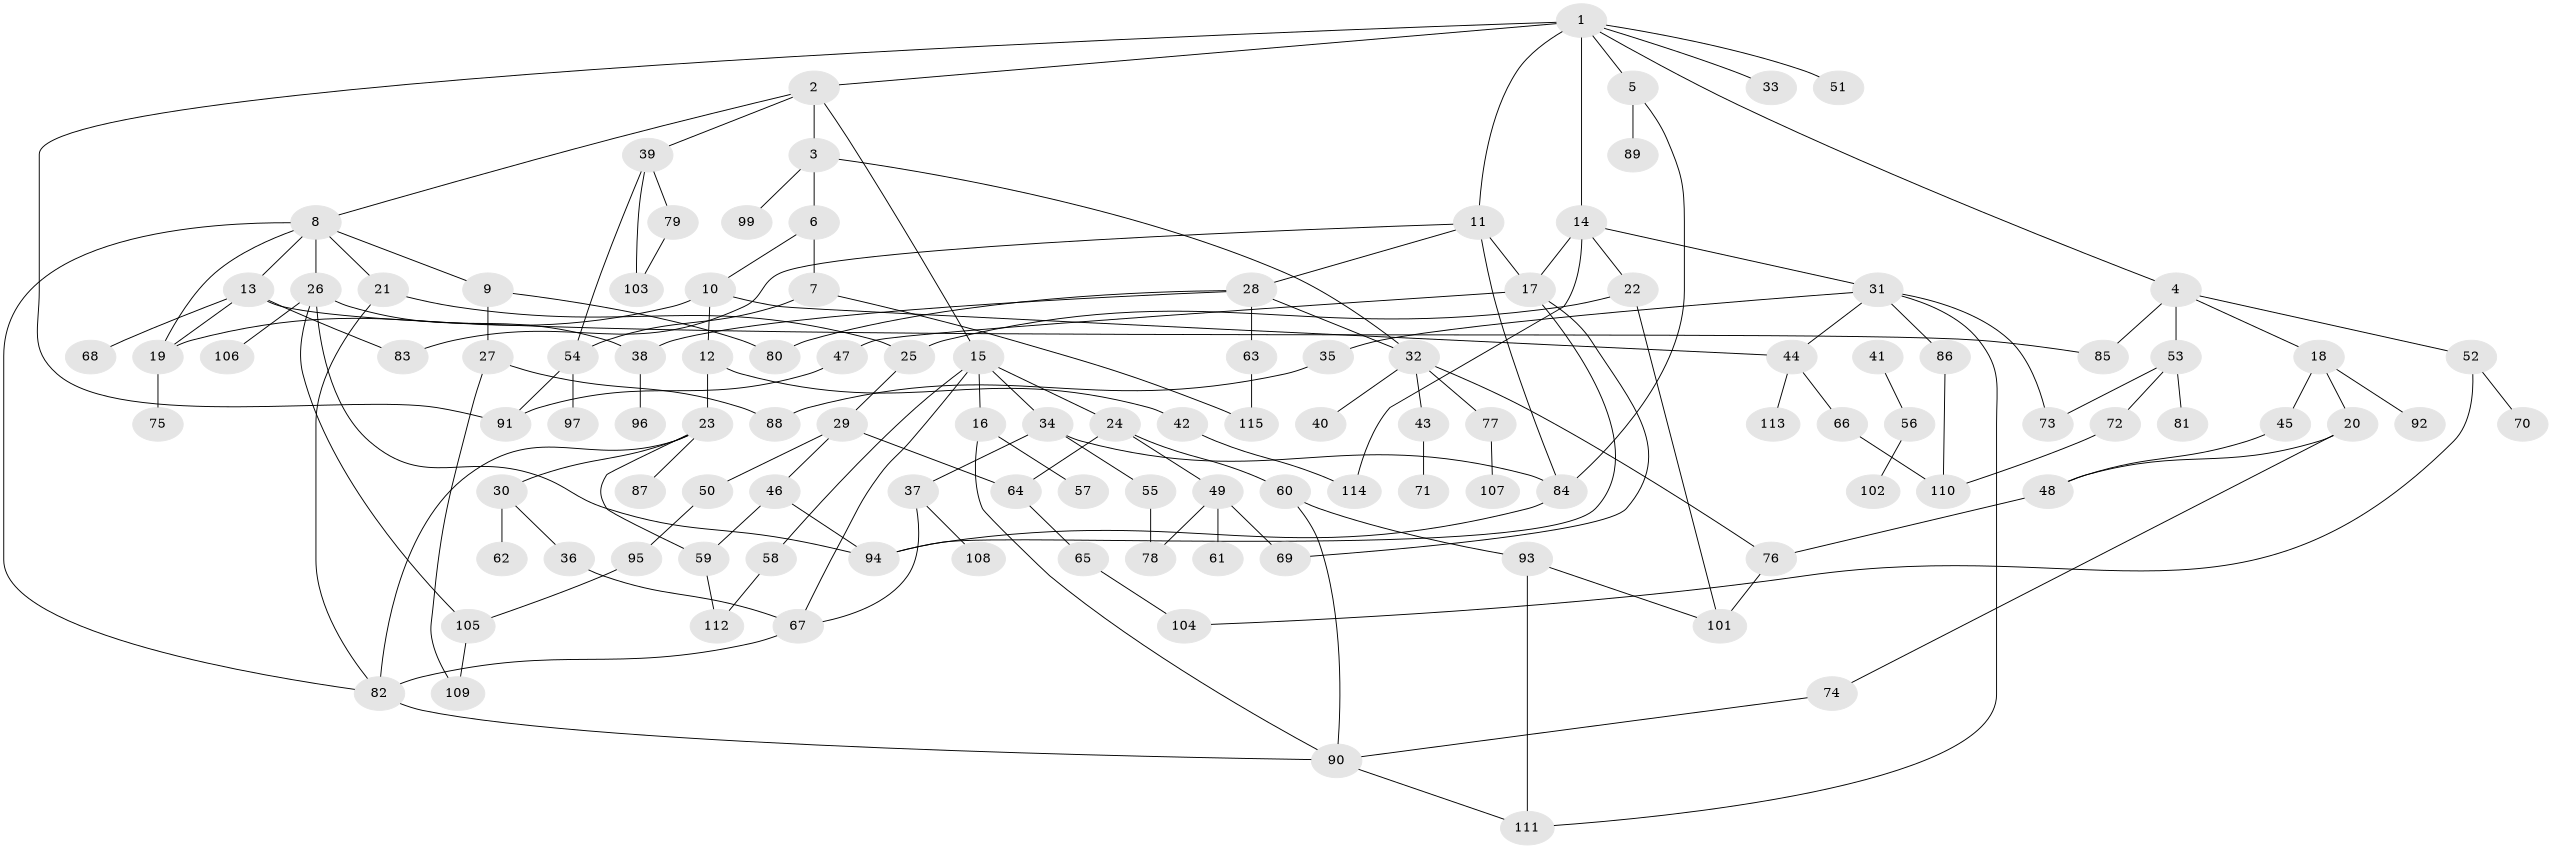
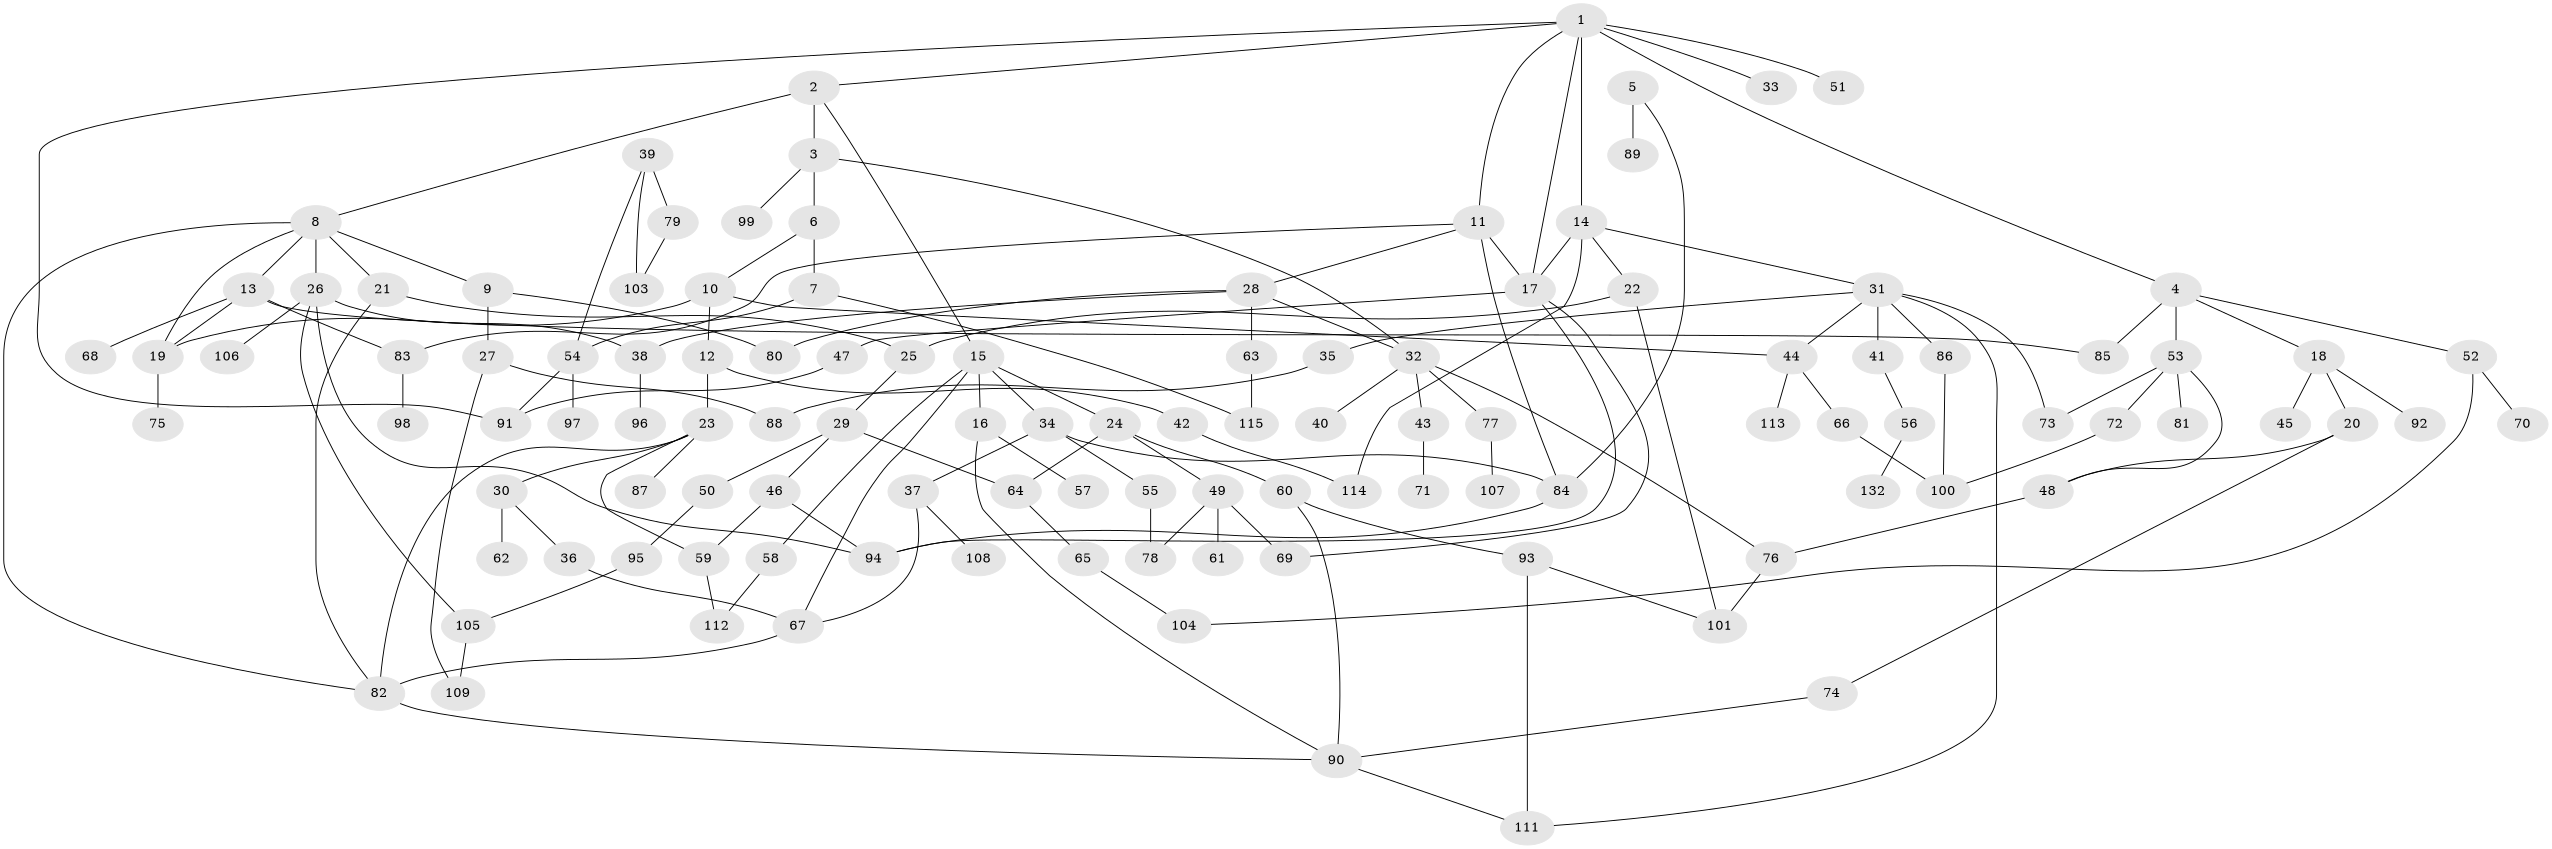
(1607, 54) -> (1556, 155)
(731, 122) -> none
none -> (1878, 324)
none -> (403, 424)
(2197, 453) -> (2180, 466)
(1873, 492) -> (1873, 492)
(1943, 492) -> (1943, 492)
